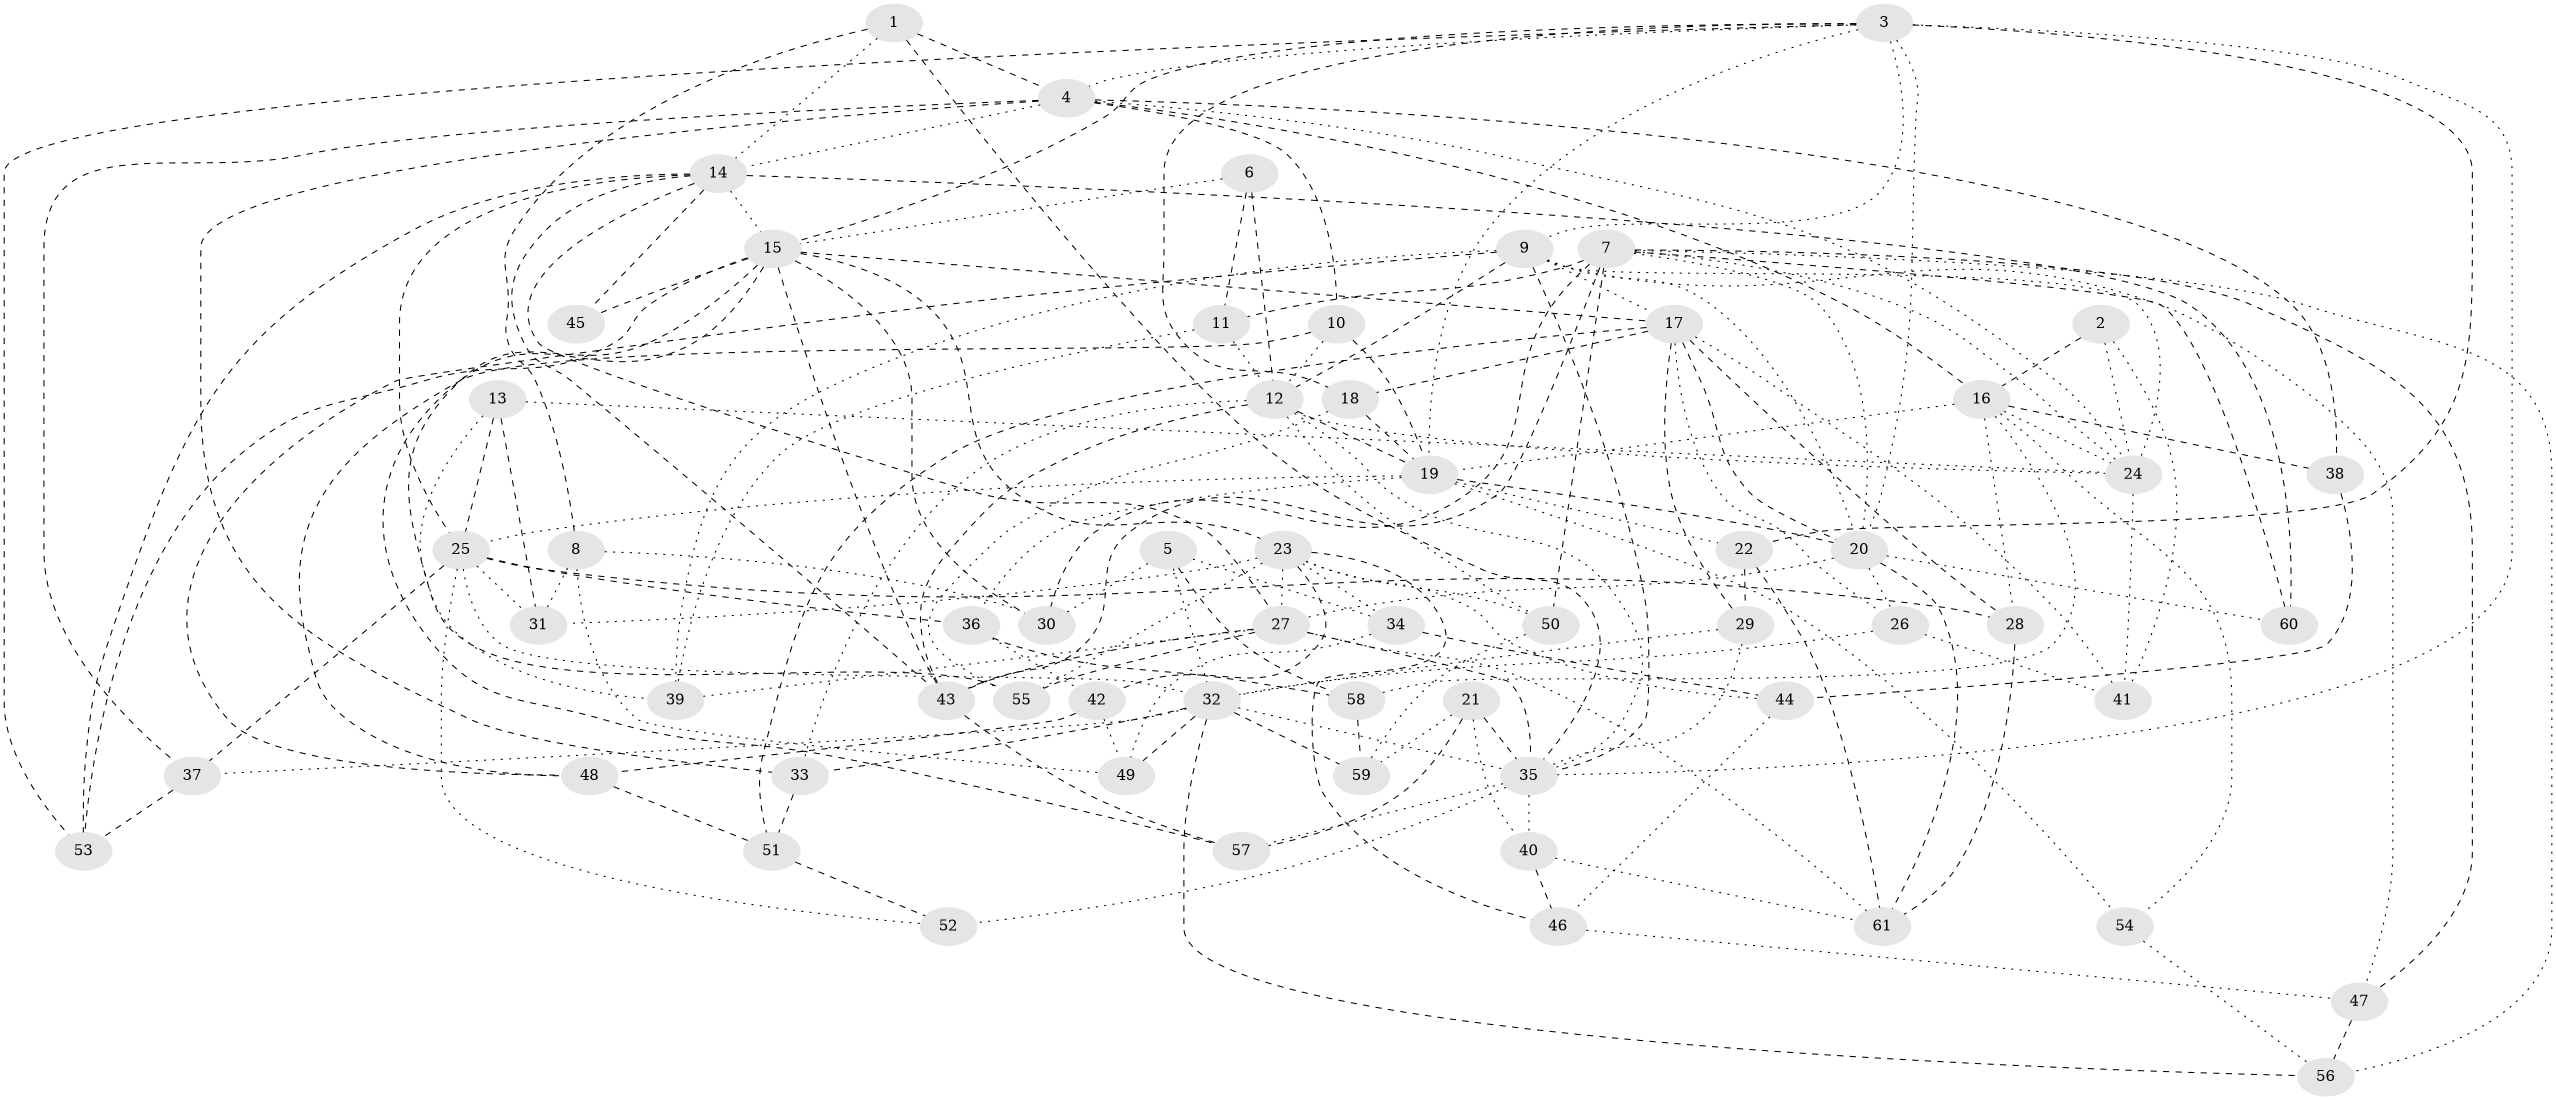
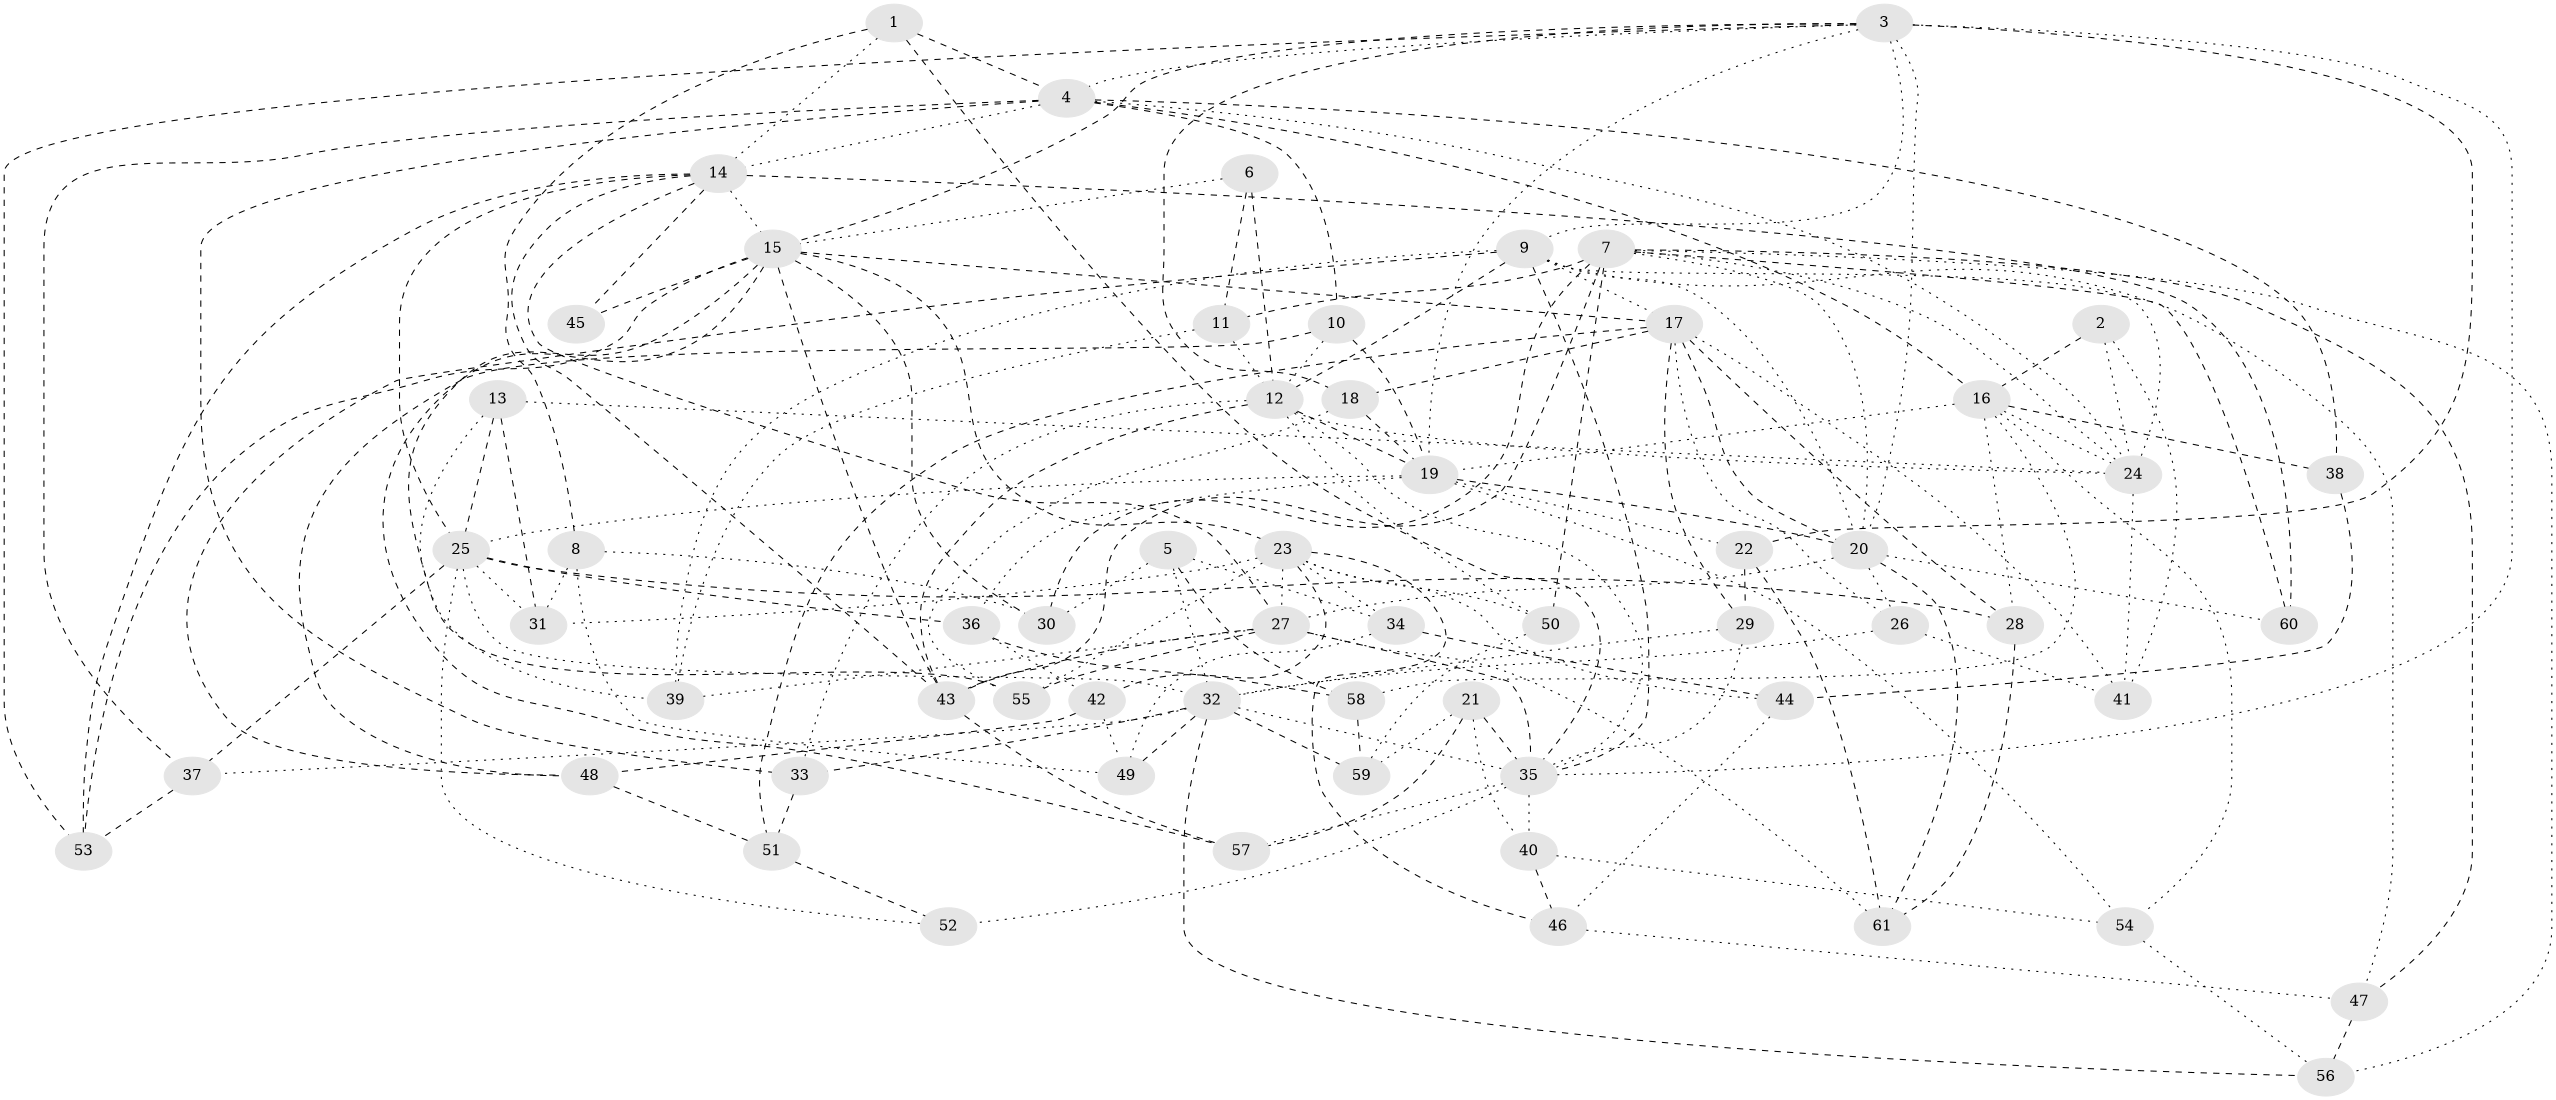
(1705, 890) -> (1827, 889)
